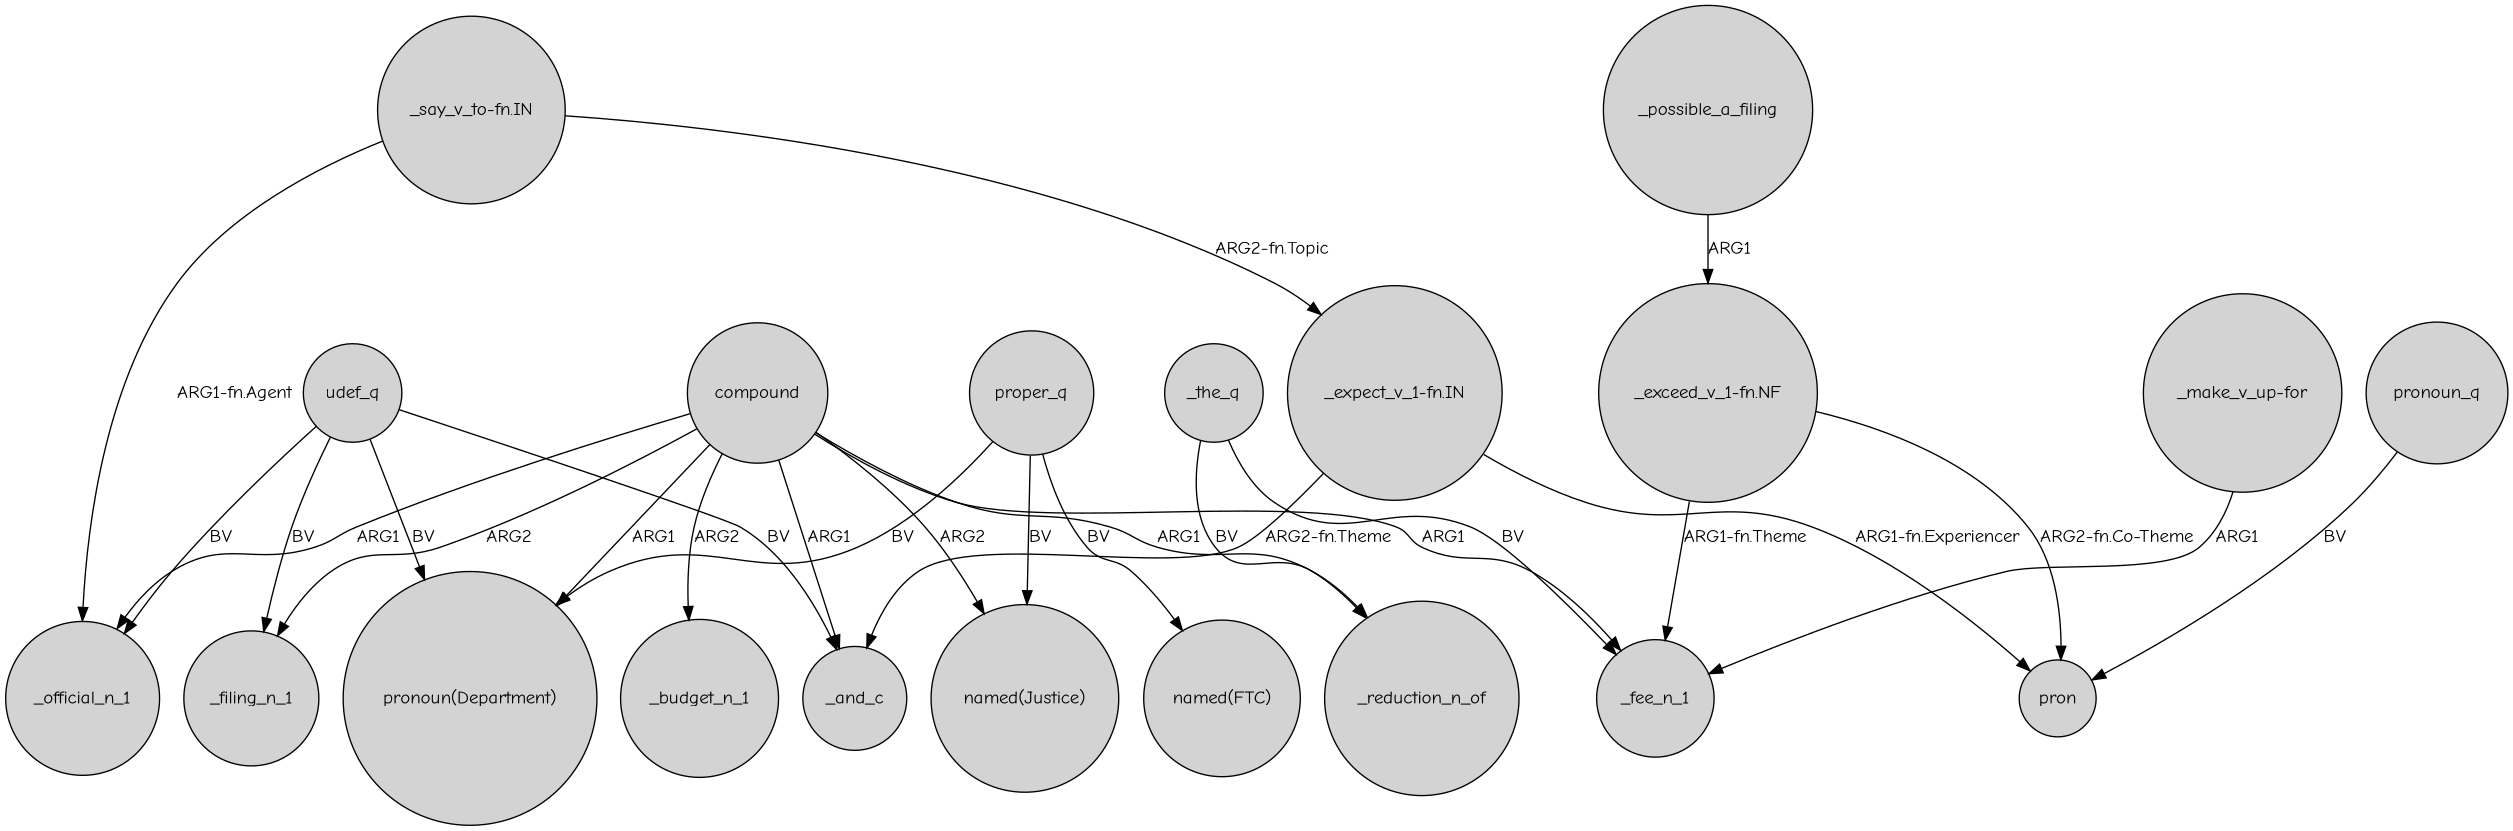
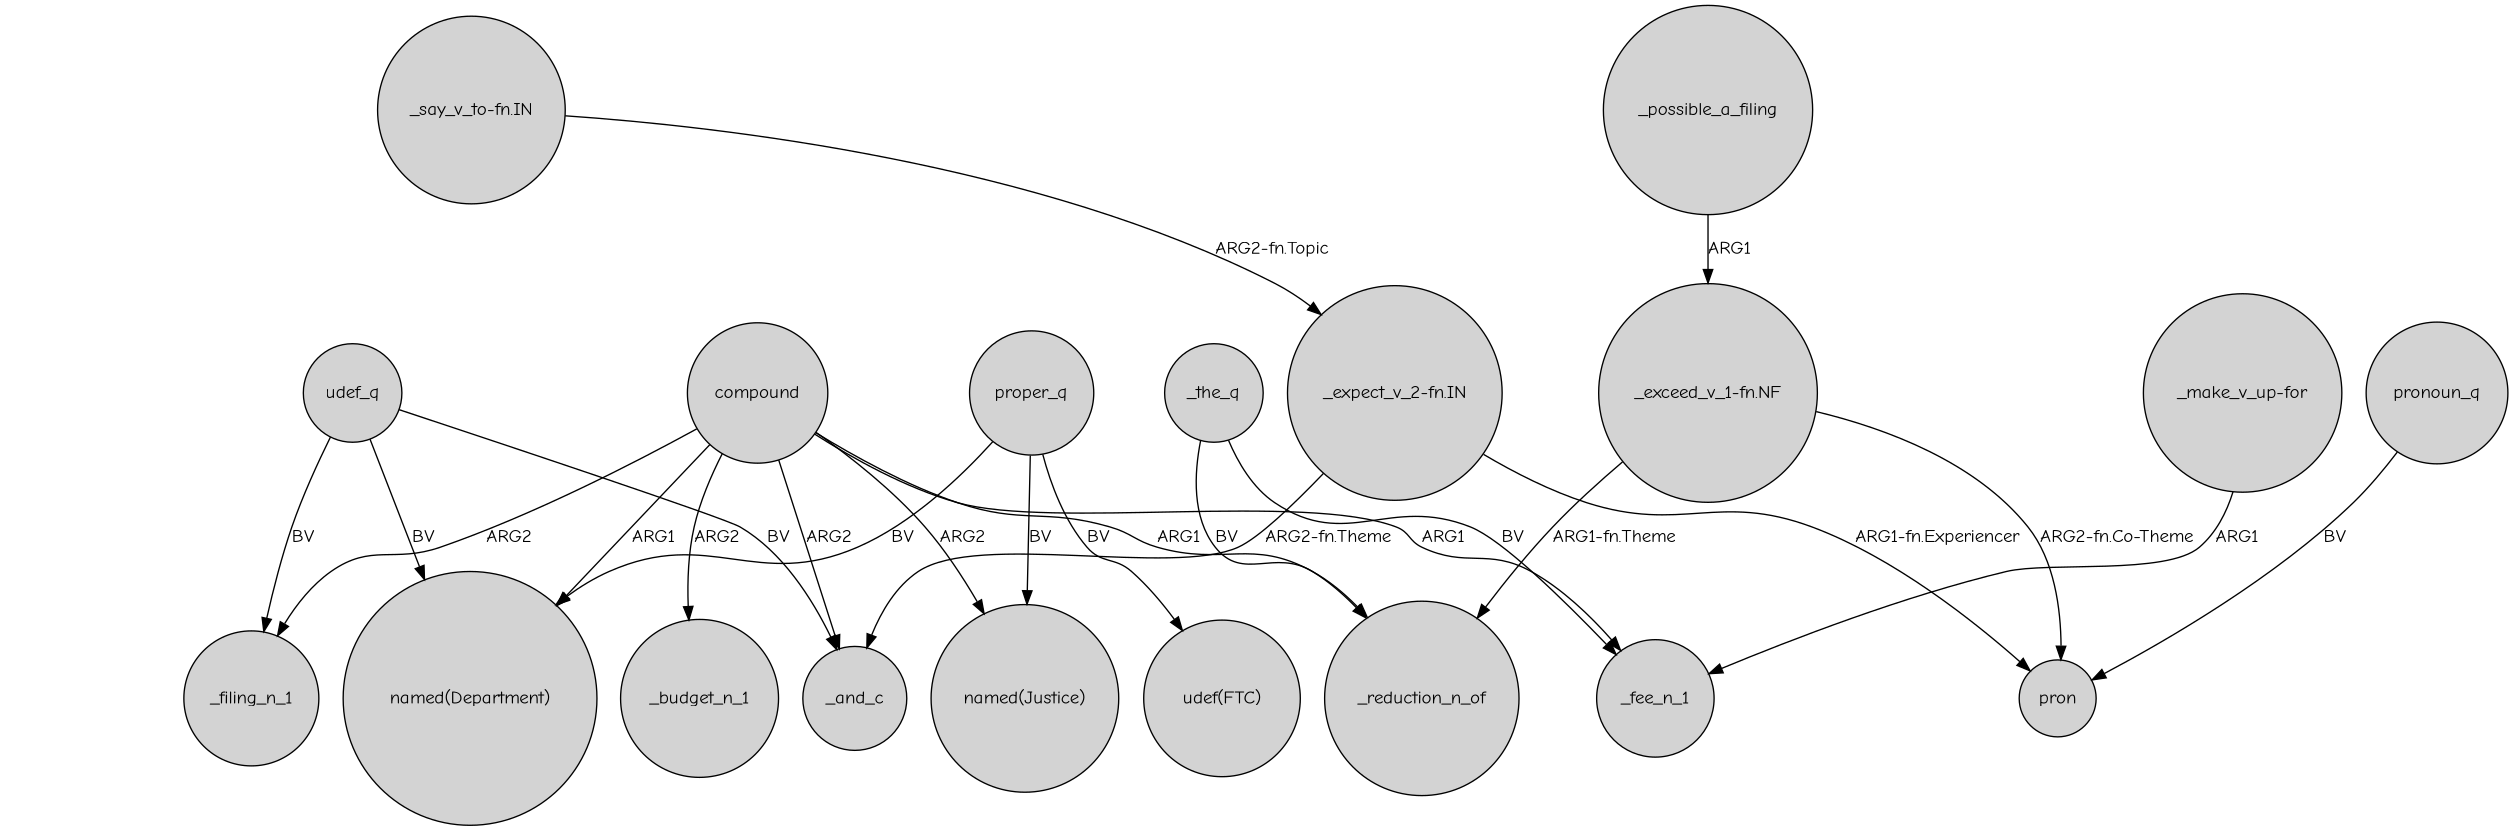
(1395, 393) -> (1395, 393)
(829, 537) -> (829, 537)
(1679, 564) -> (1550, 530)
(83, 698) -> none
(470, 698) -> (470, 698)
(1222, 698) -> (1222, 698)
